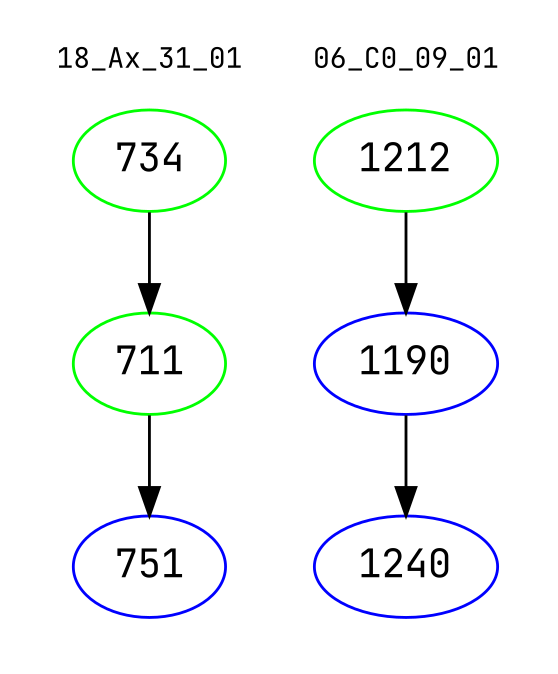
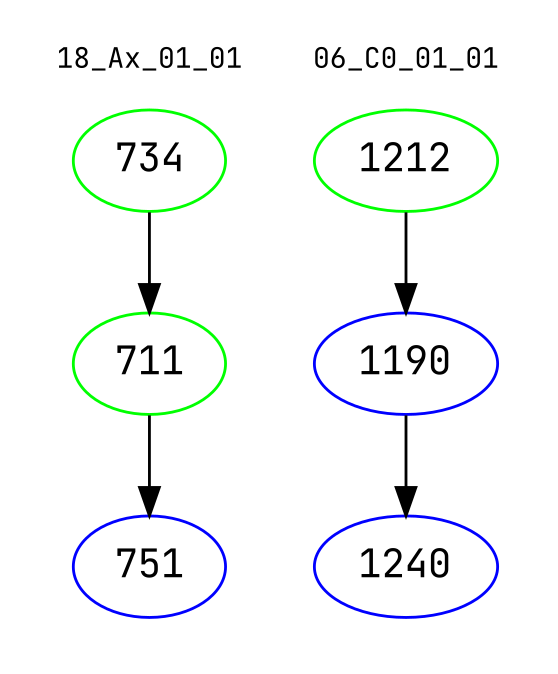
(151, 61) -> (151, 61)
(407, 61) -> (407, 61)
